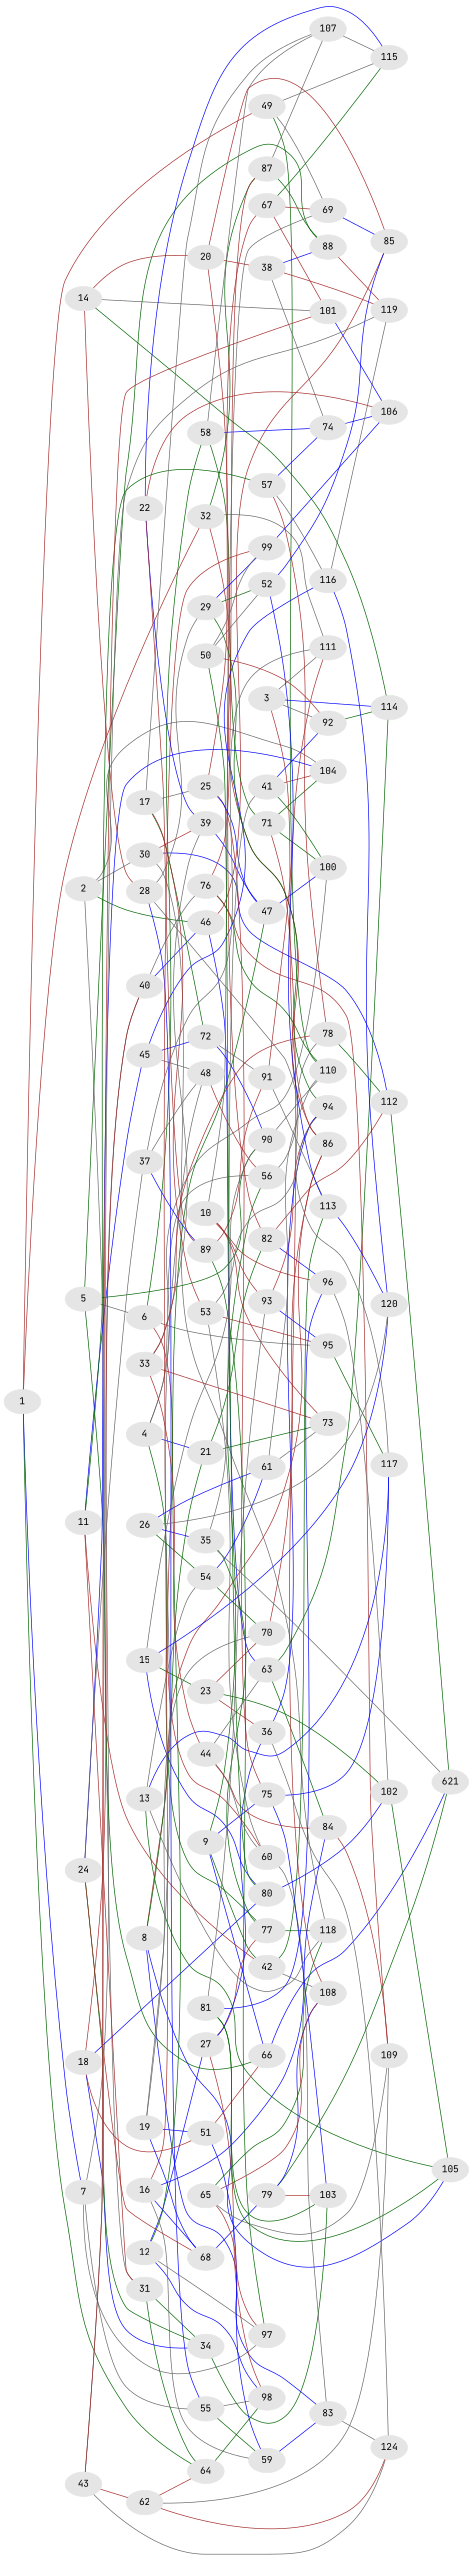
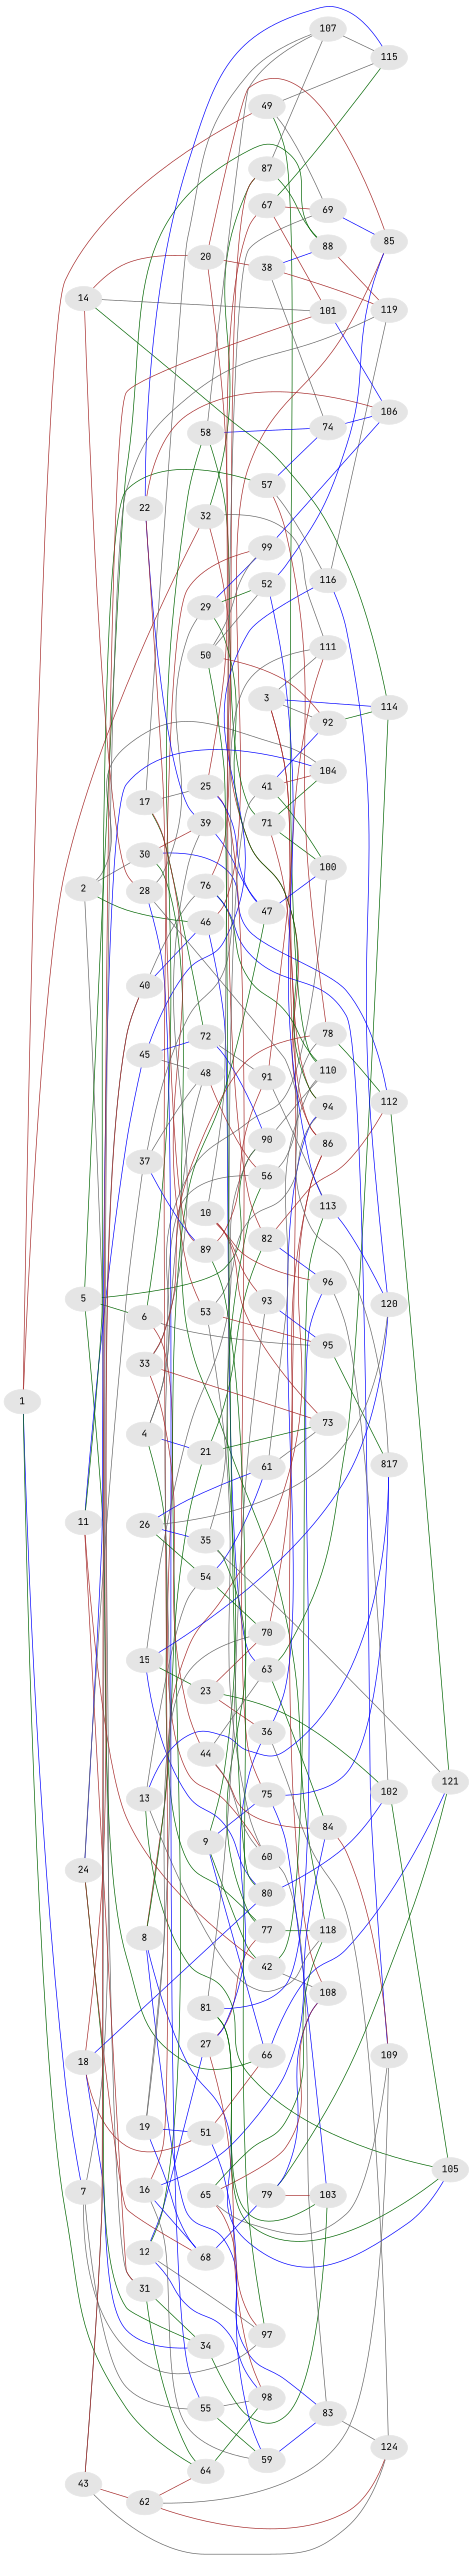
(293, 1203) -> (291, 906)
(114, 1308) -> (114, 1308)
(365, 1376) -> (365, 1376)
(209, 1396) -> (209, 1396)
(389, 1465) -> (389, 1465)
(450, 1782) -> (450, 1782)
